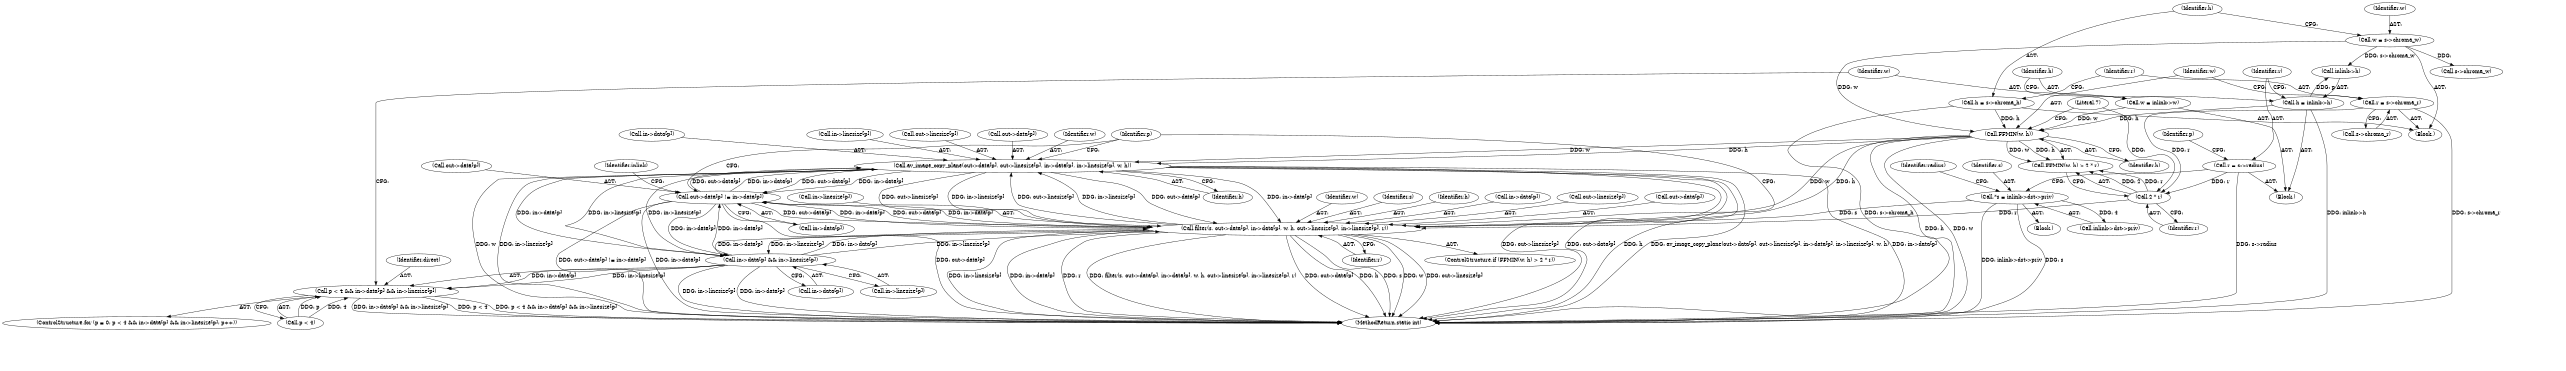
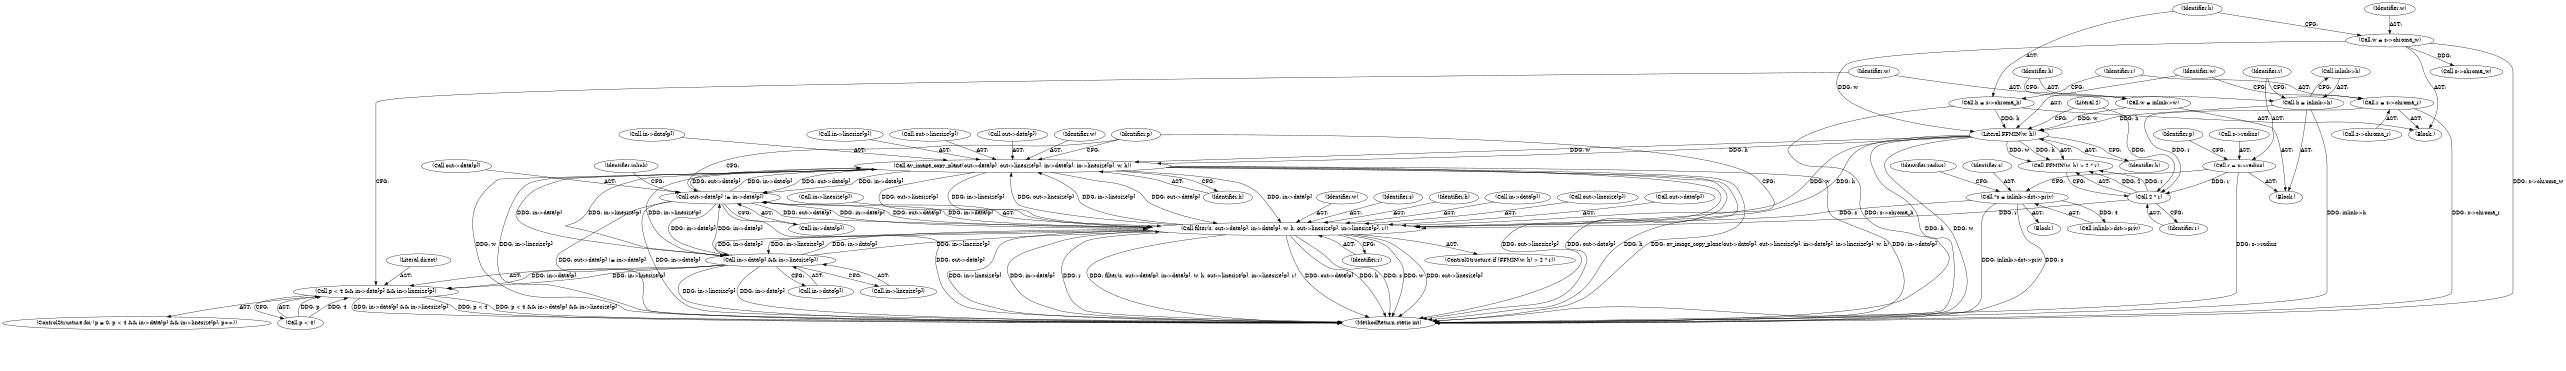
(2363, 54) -> (2237, 313)
(2326, 88) -> (2326, 88)
(2088, 103) -> (2088, 103)
(2369, 116) -> none
(2009, 135) -> (2009, 135)
none -> (2239, 135)
(419, 260) -> (419, 260)
